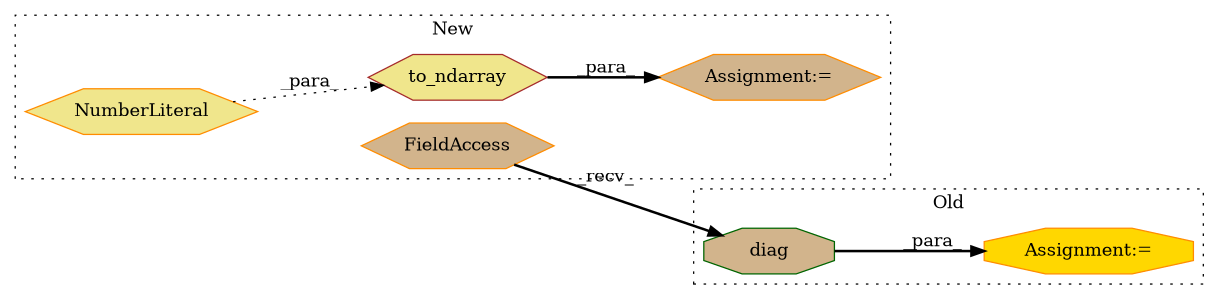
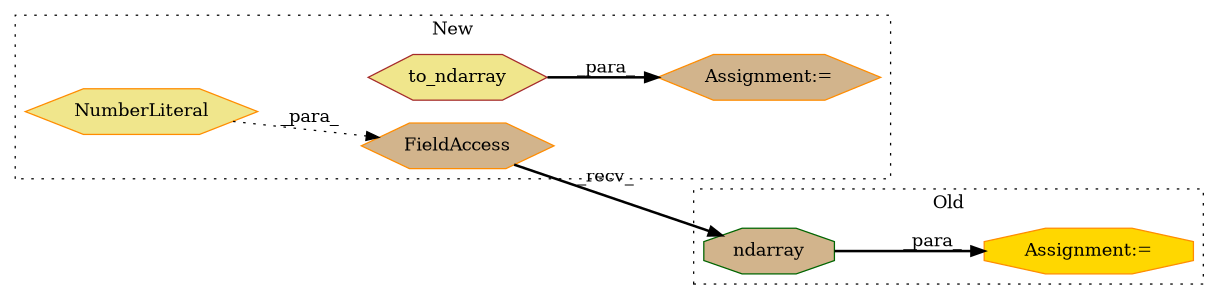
(302, 94) -> (300, 129)
(769, 251) -> (769, 251)
